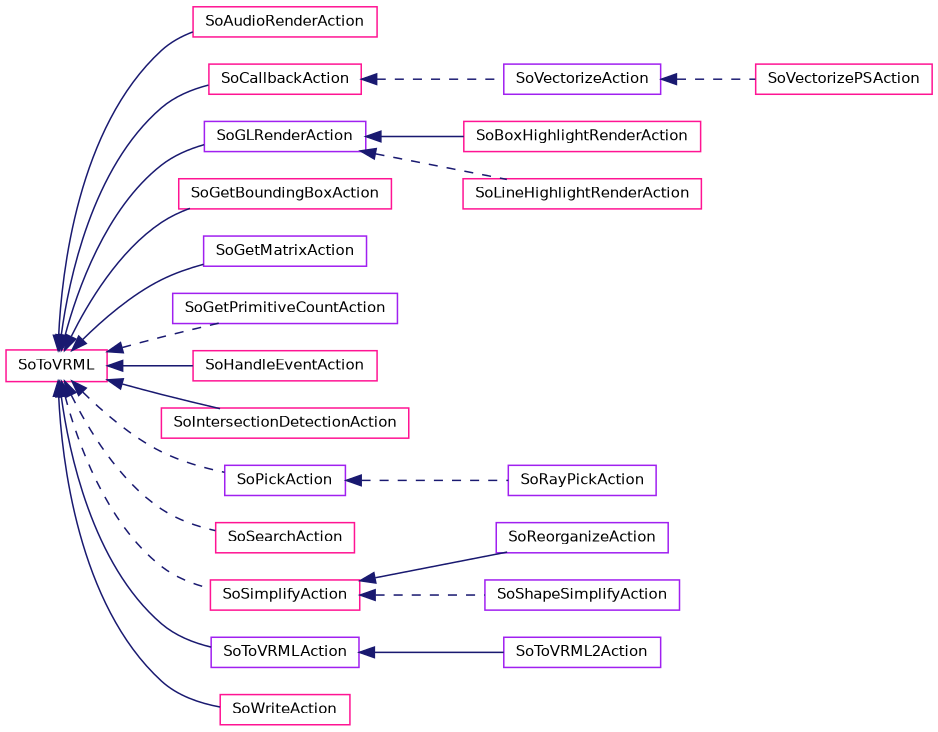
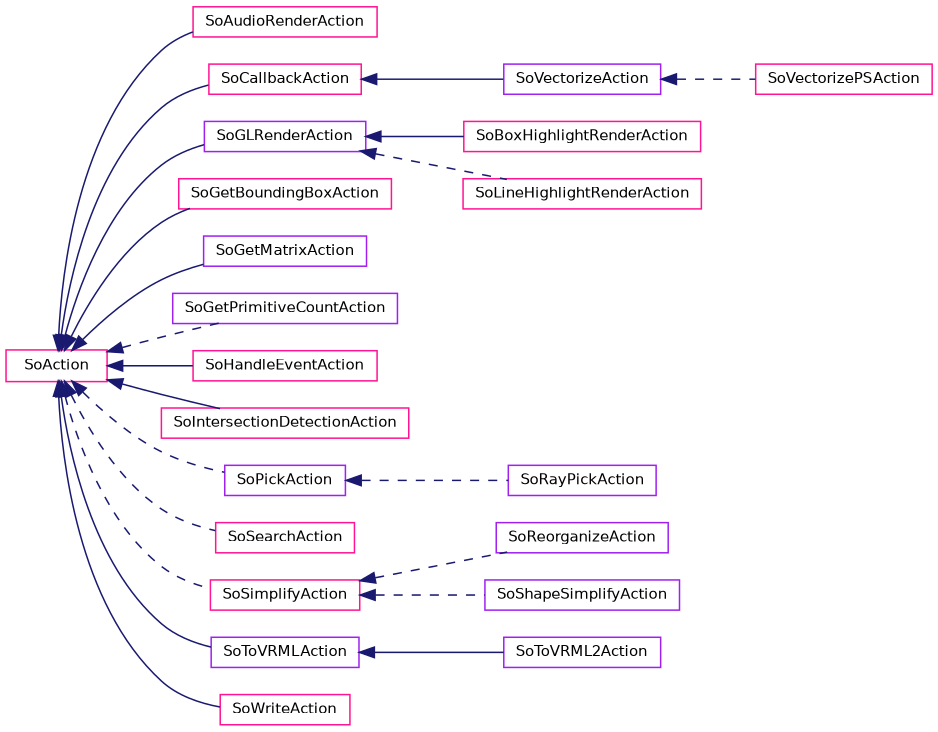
(440, 79) -> (440, 79)
(57, 366) -> (57, 366)
(441, 565) -> (441, 565)
